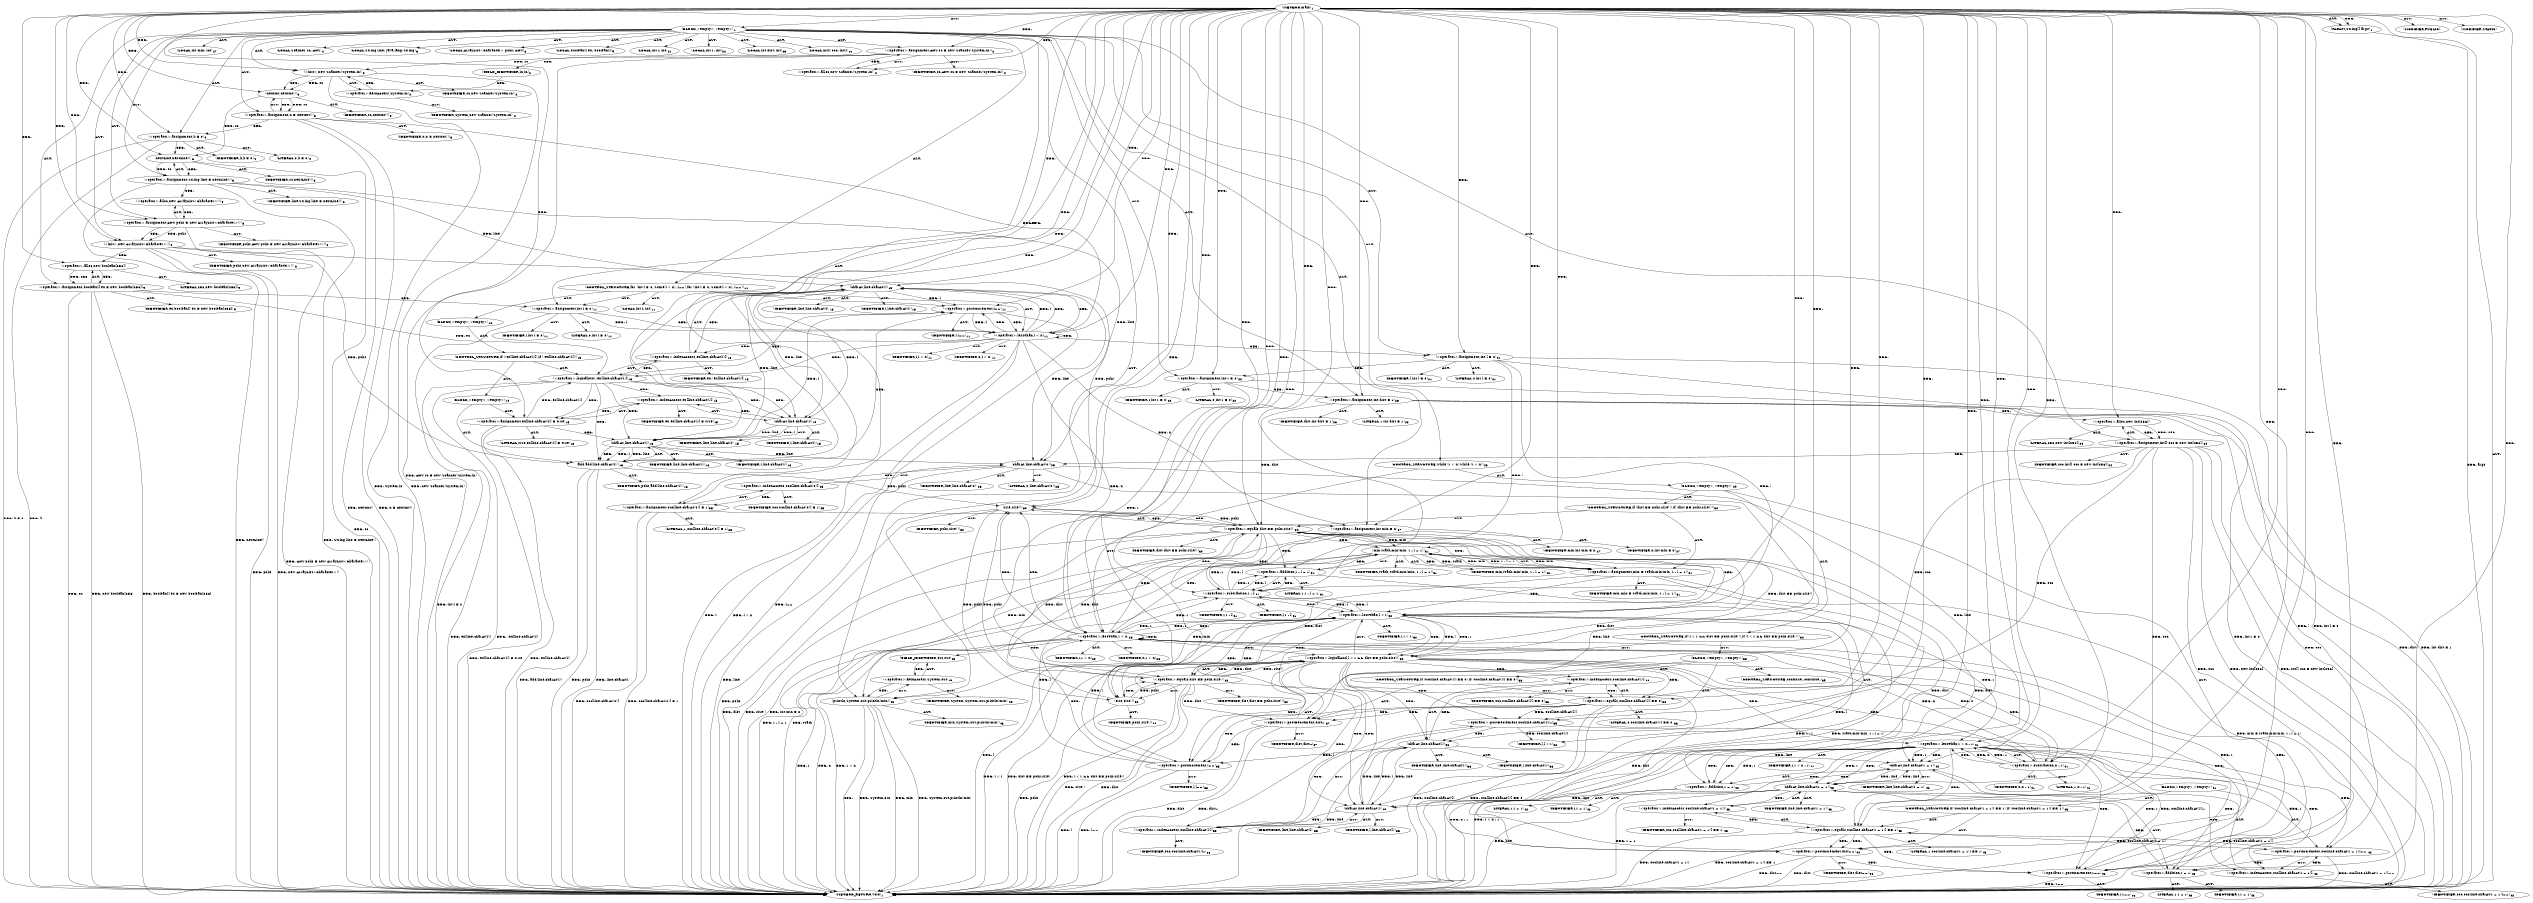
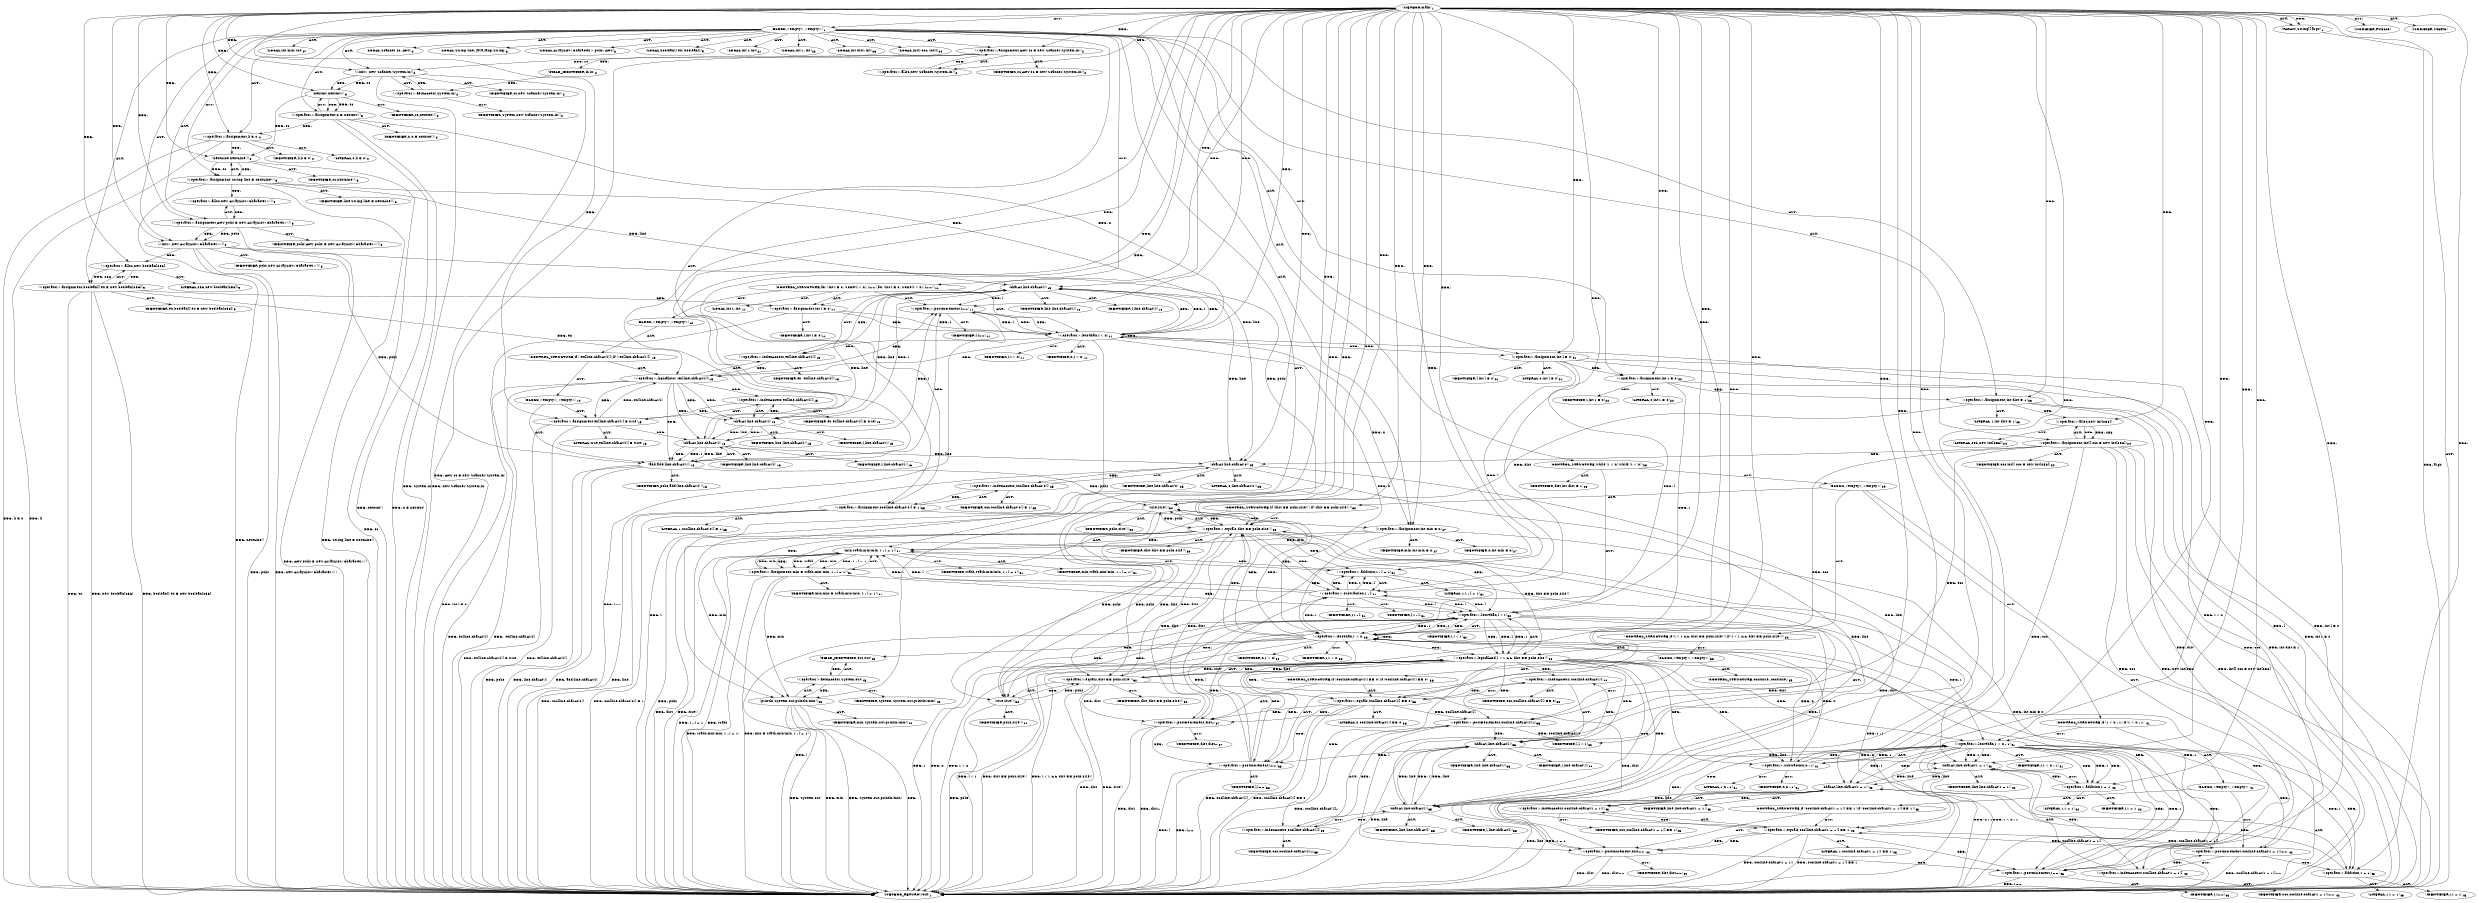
(592, 336) -> none
(1187, 389) -> (1626, 389)
(1337, 411) -> (1580, 475)
none -> (2103, 723)
